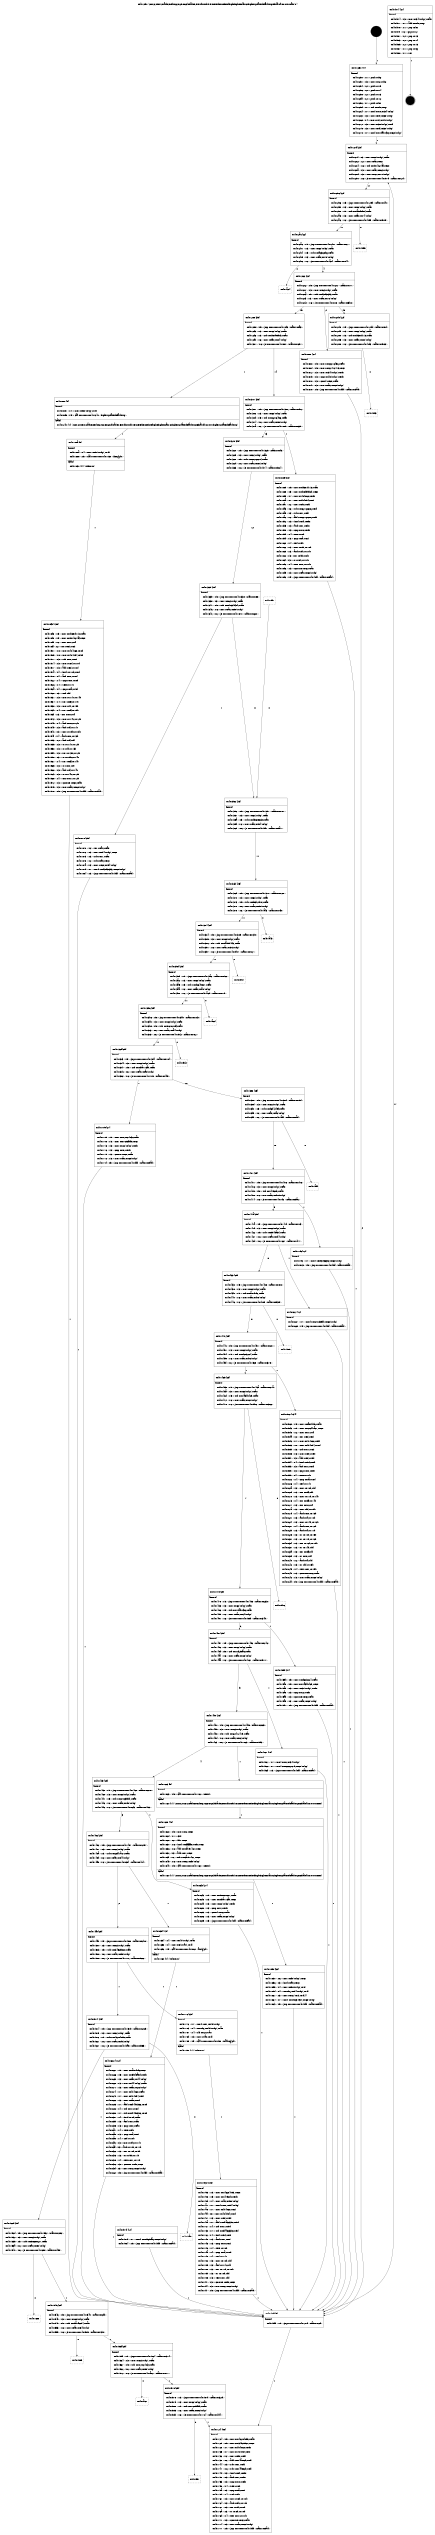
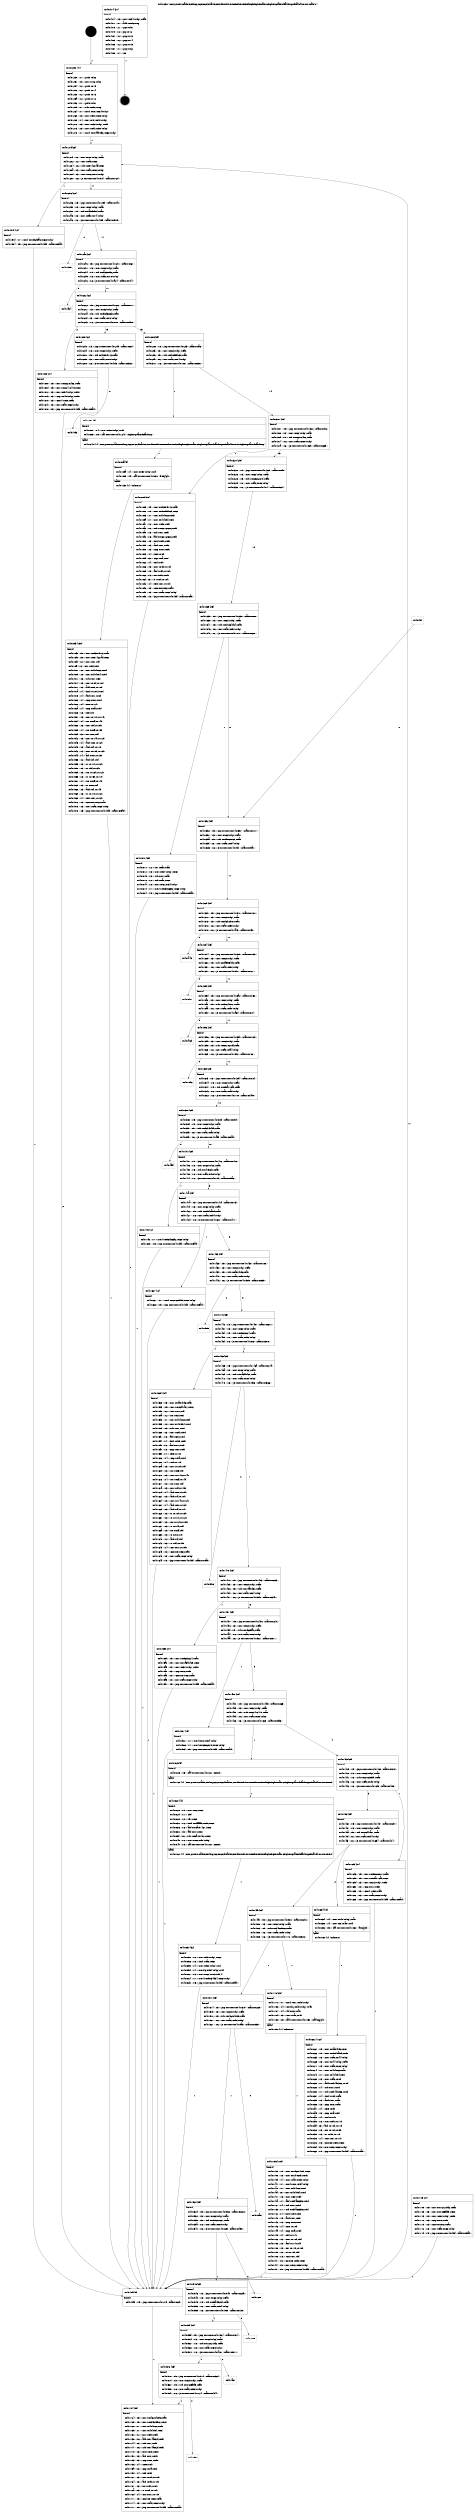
none -> (50, 203)
(324, 269) -> (107, 288)
(134, 1101) -> none
